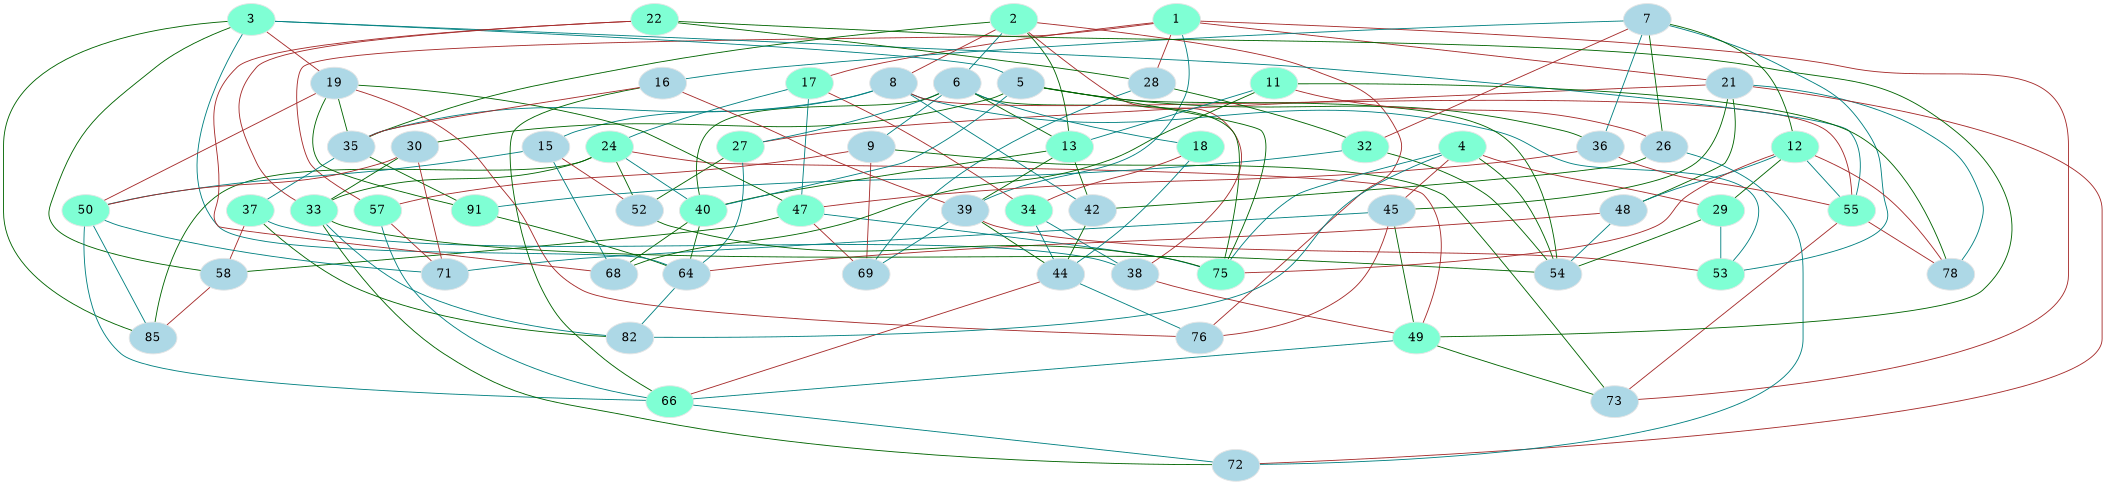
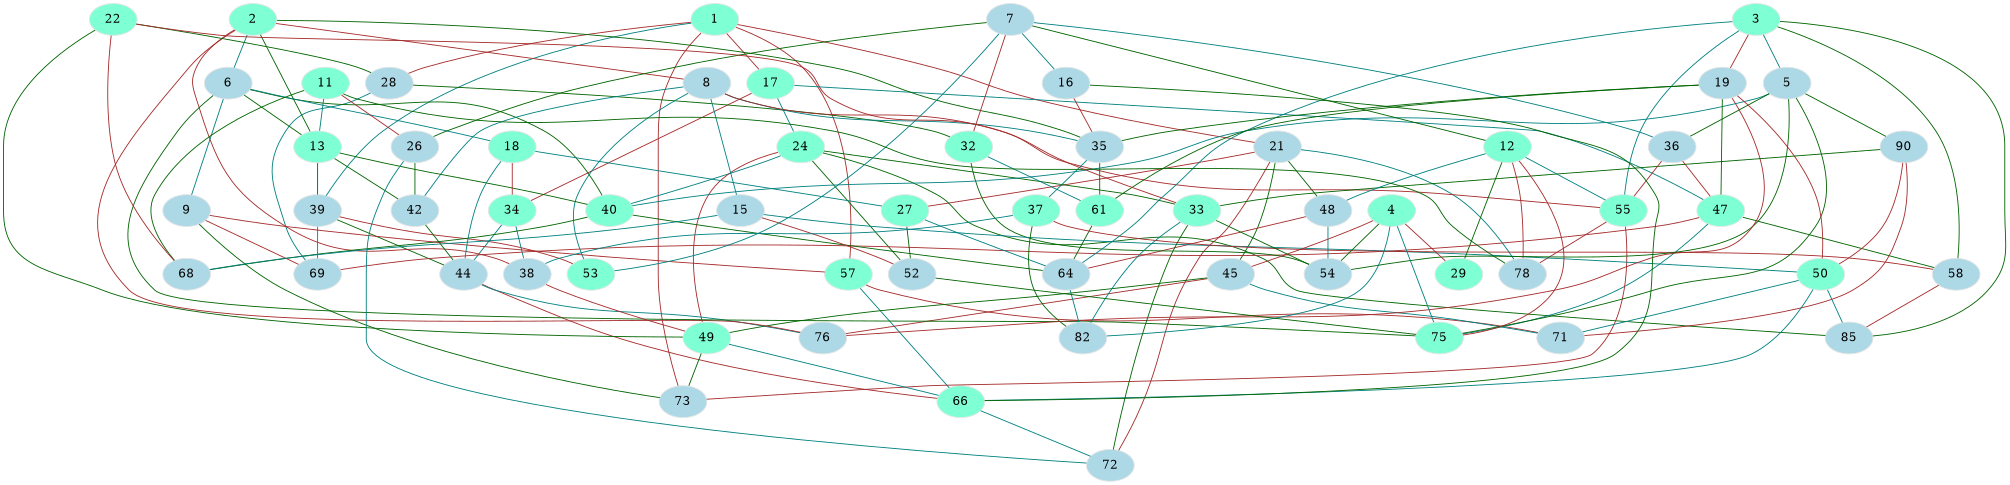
(883, 113) -> (700, 177)
(415, 147) -> (1904, 147)
(812, 150) -> none
(475, 211) -> (1100, 211)
(1640, 243) -> none
(1721, 243) -> none
